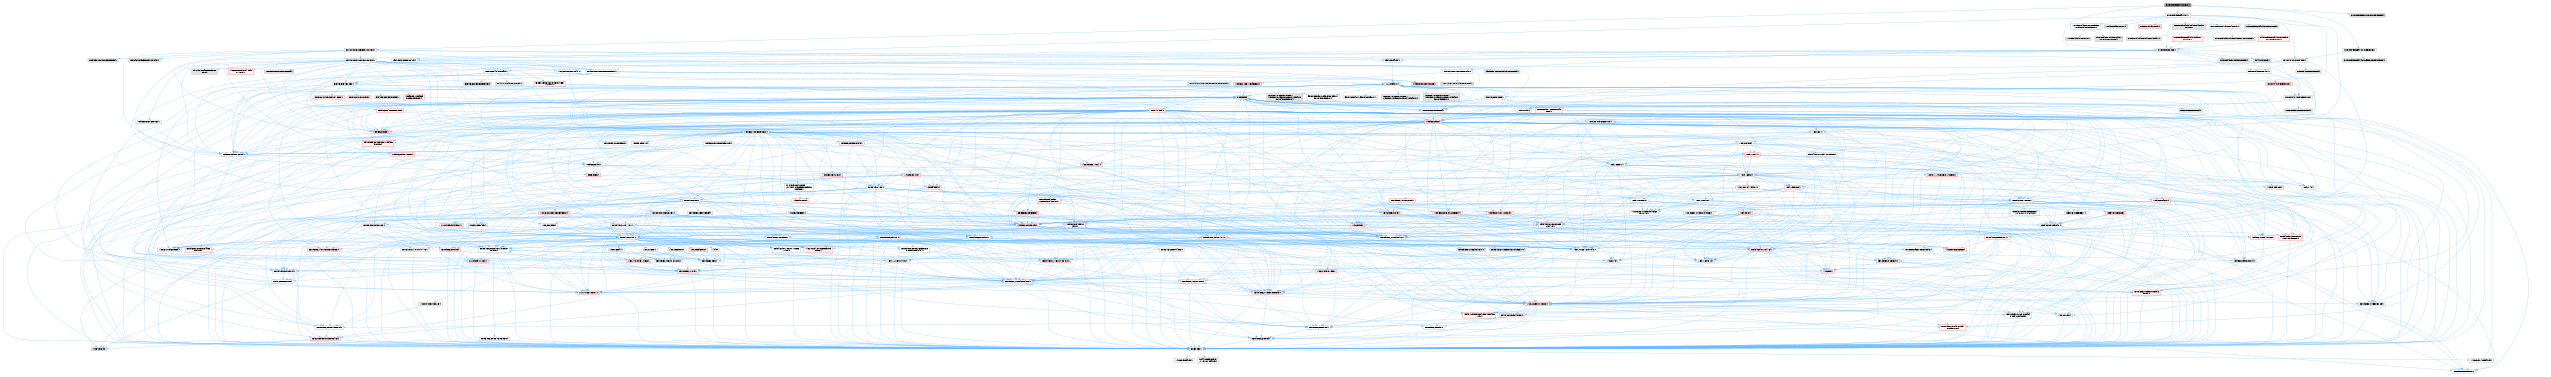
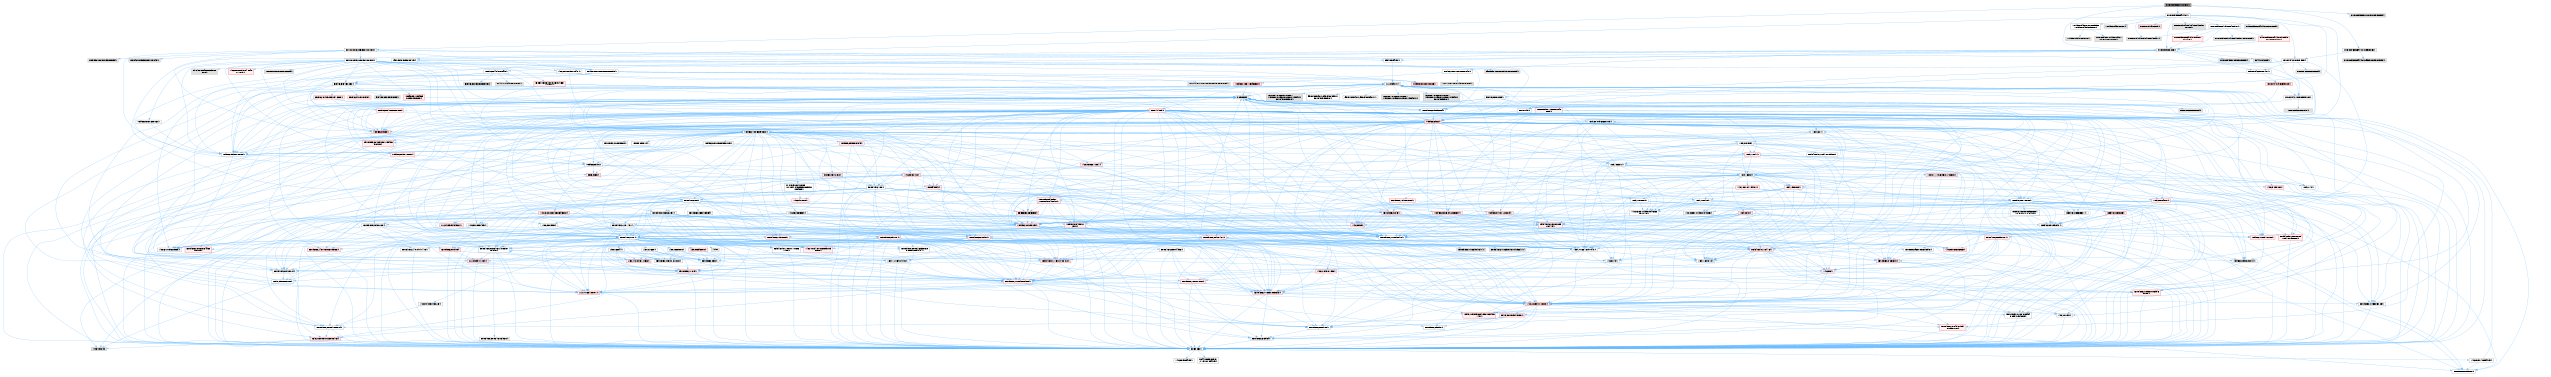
(2298, 111) -> (2298, 111)
